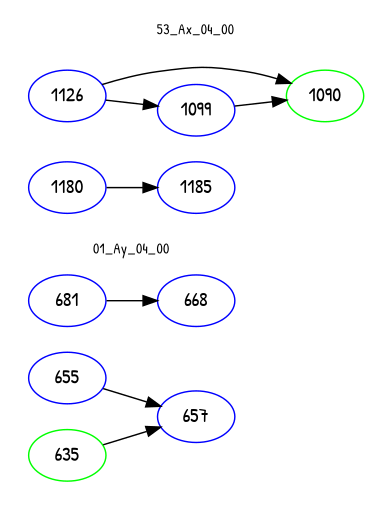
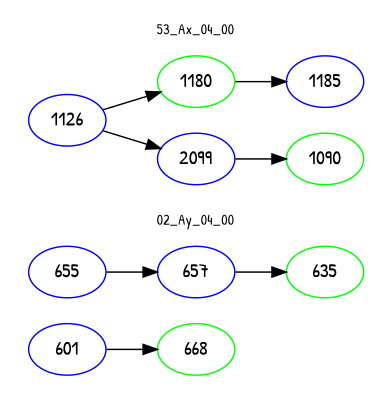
(189, 68) -> (125, 103)
(196, 110) -> (196, 159)
(67, 188) -> (196, 82)
(132, 250) -> (196, 221)
(67, 301) -> (67, 349)
(196, 301) -> (196, 349)
(125, 438) -> (254, 272)
